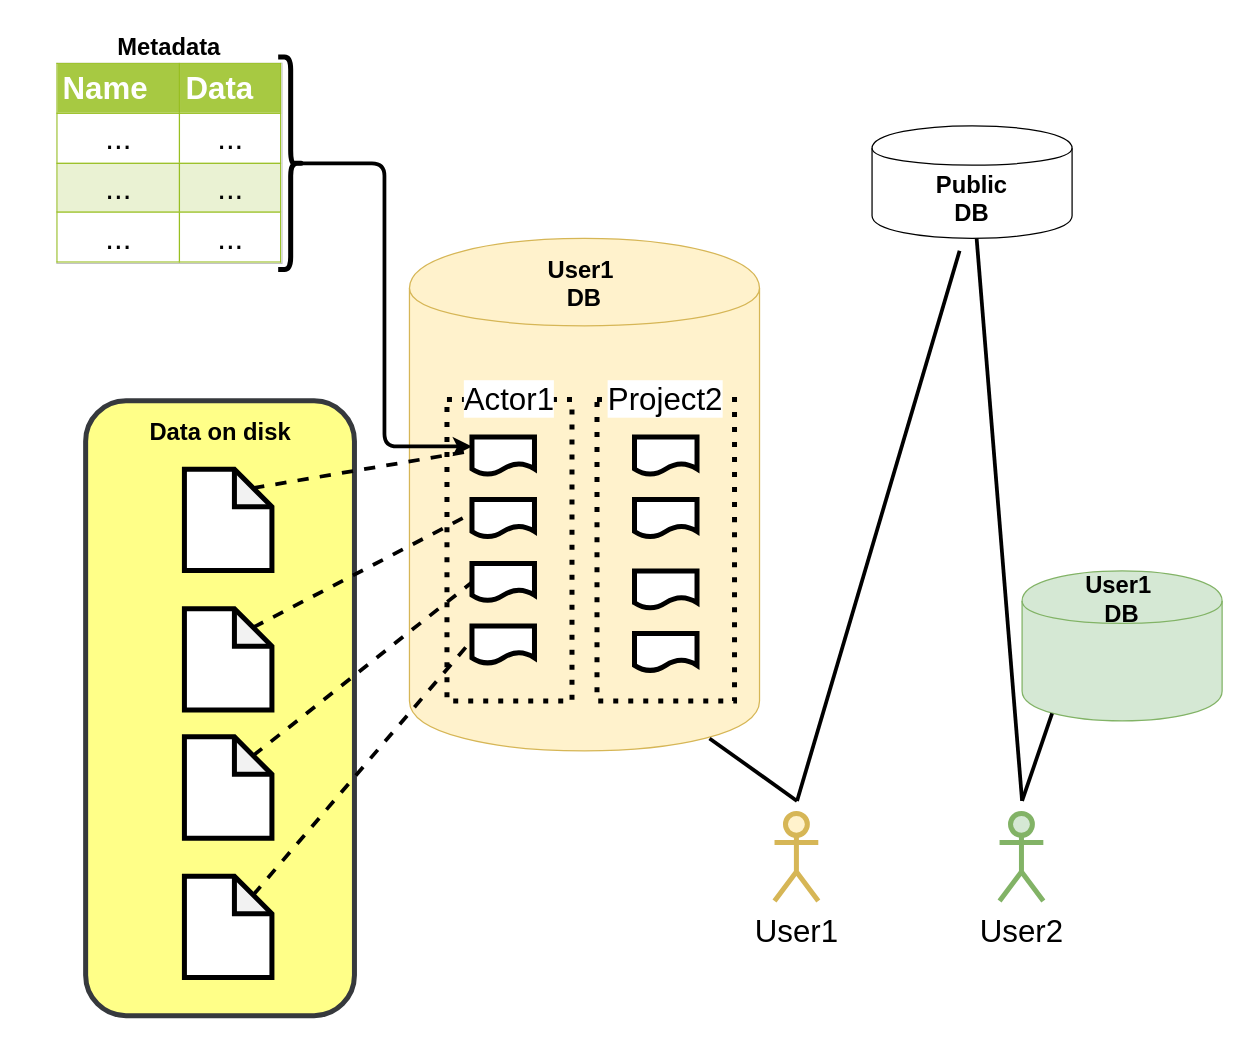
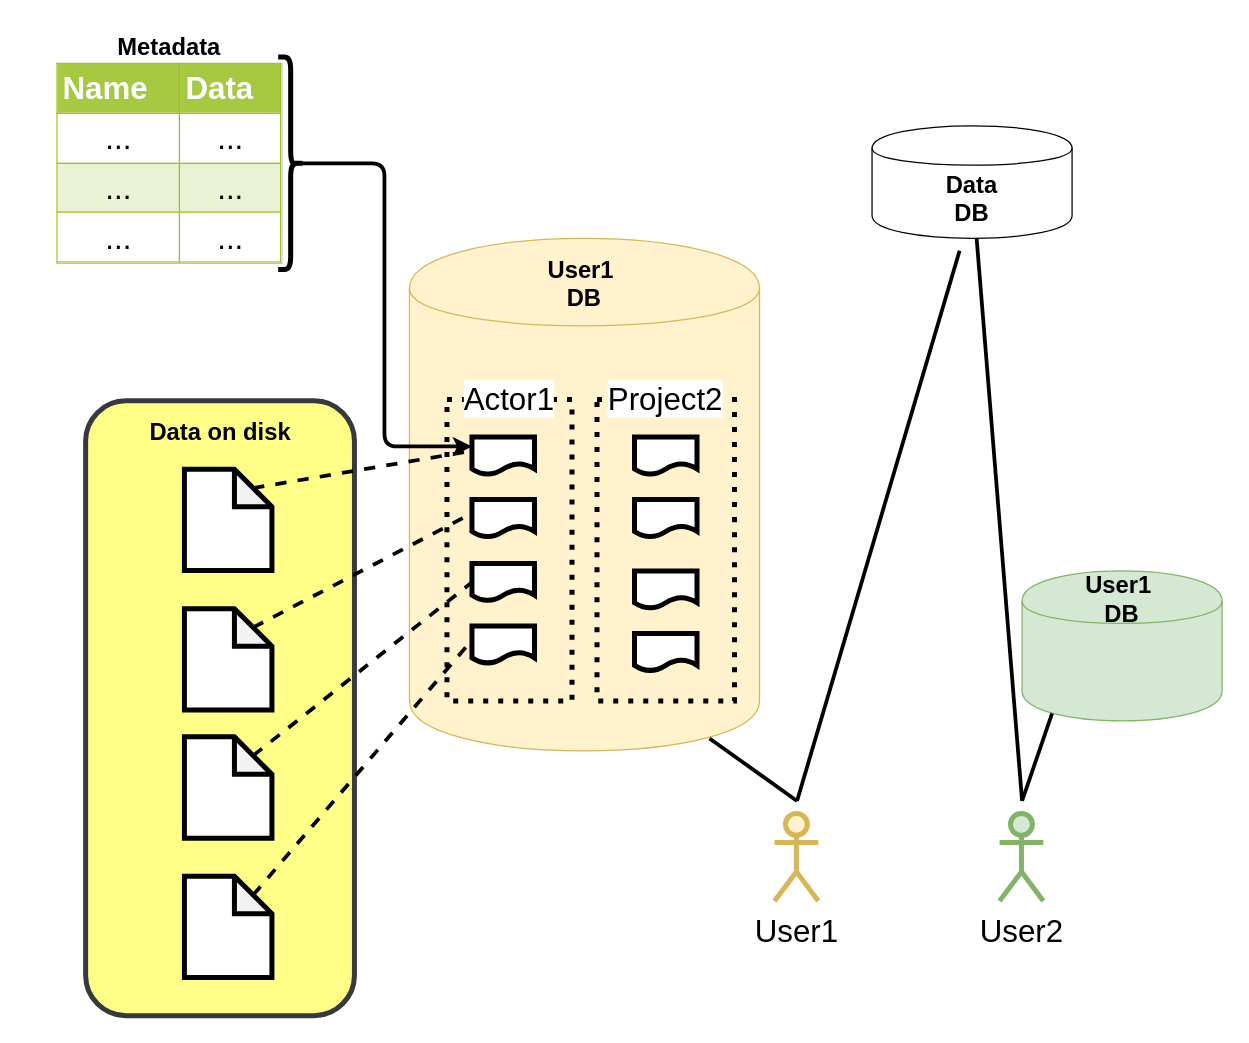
(972, 199) -> (972, 199)
